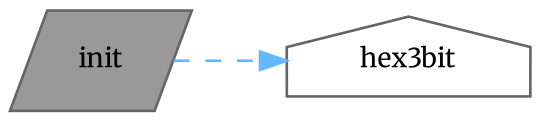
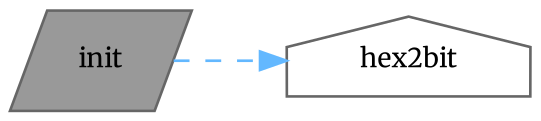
(409, 61) -> (409, 61)
